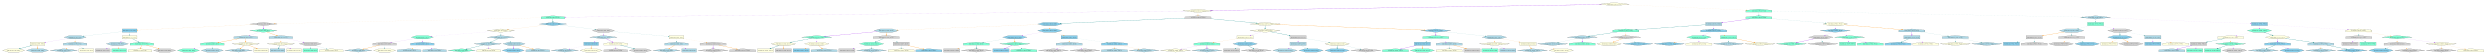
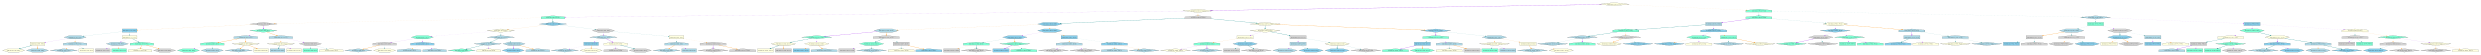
(2321, 50) -> (2318, 50)
